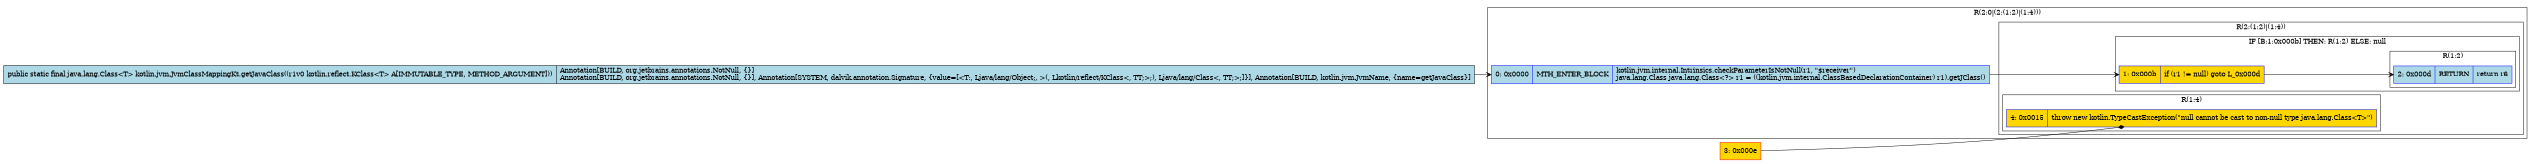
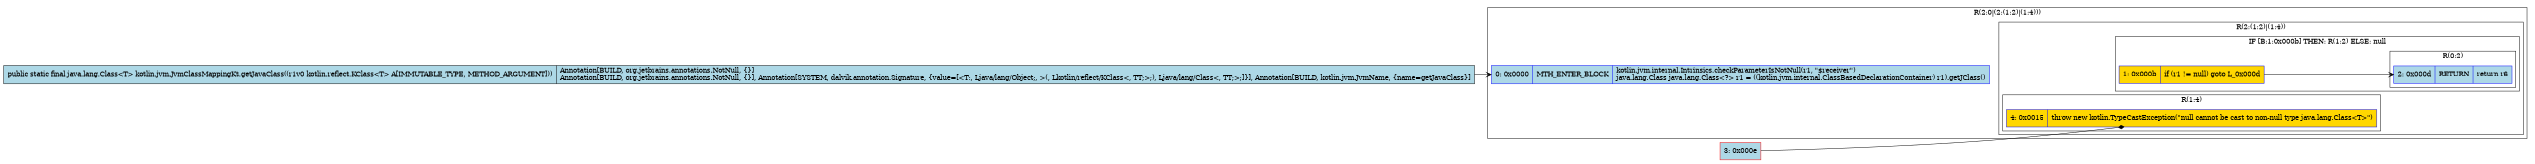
(2453, 57) -> (2453, 57)
(2052, 75) -> none
(1740, 151) -> (1740, 151)
